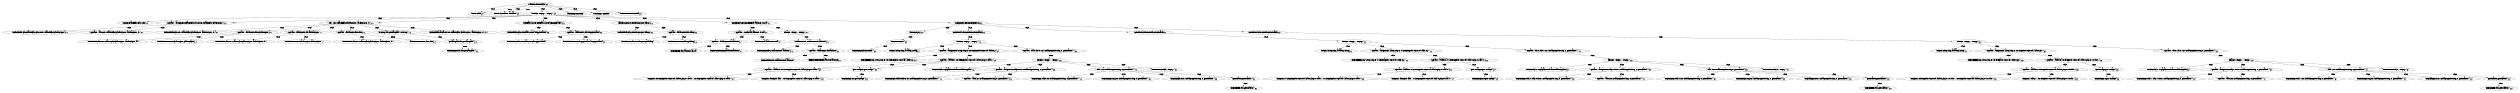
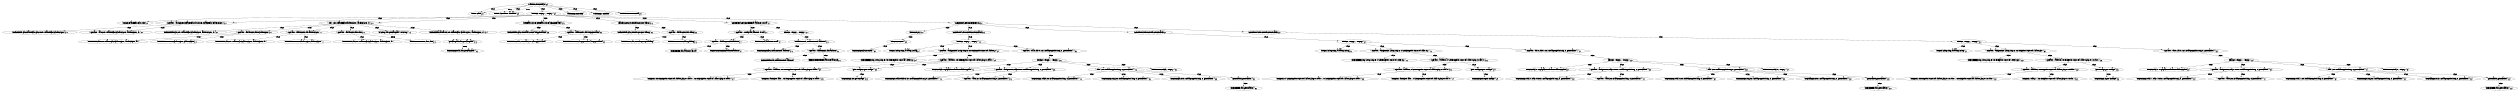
(430, 37) -> none
